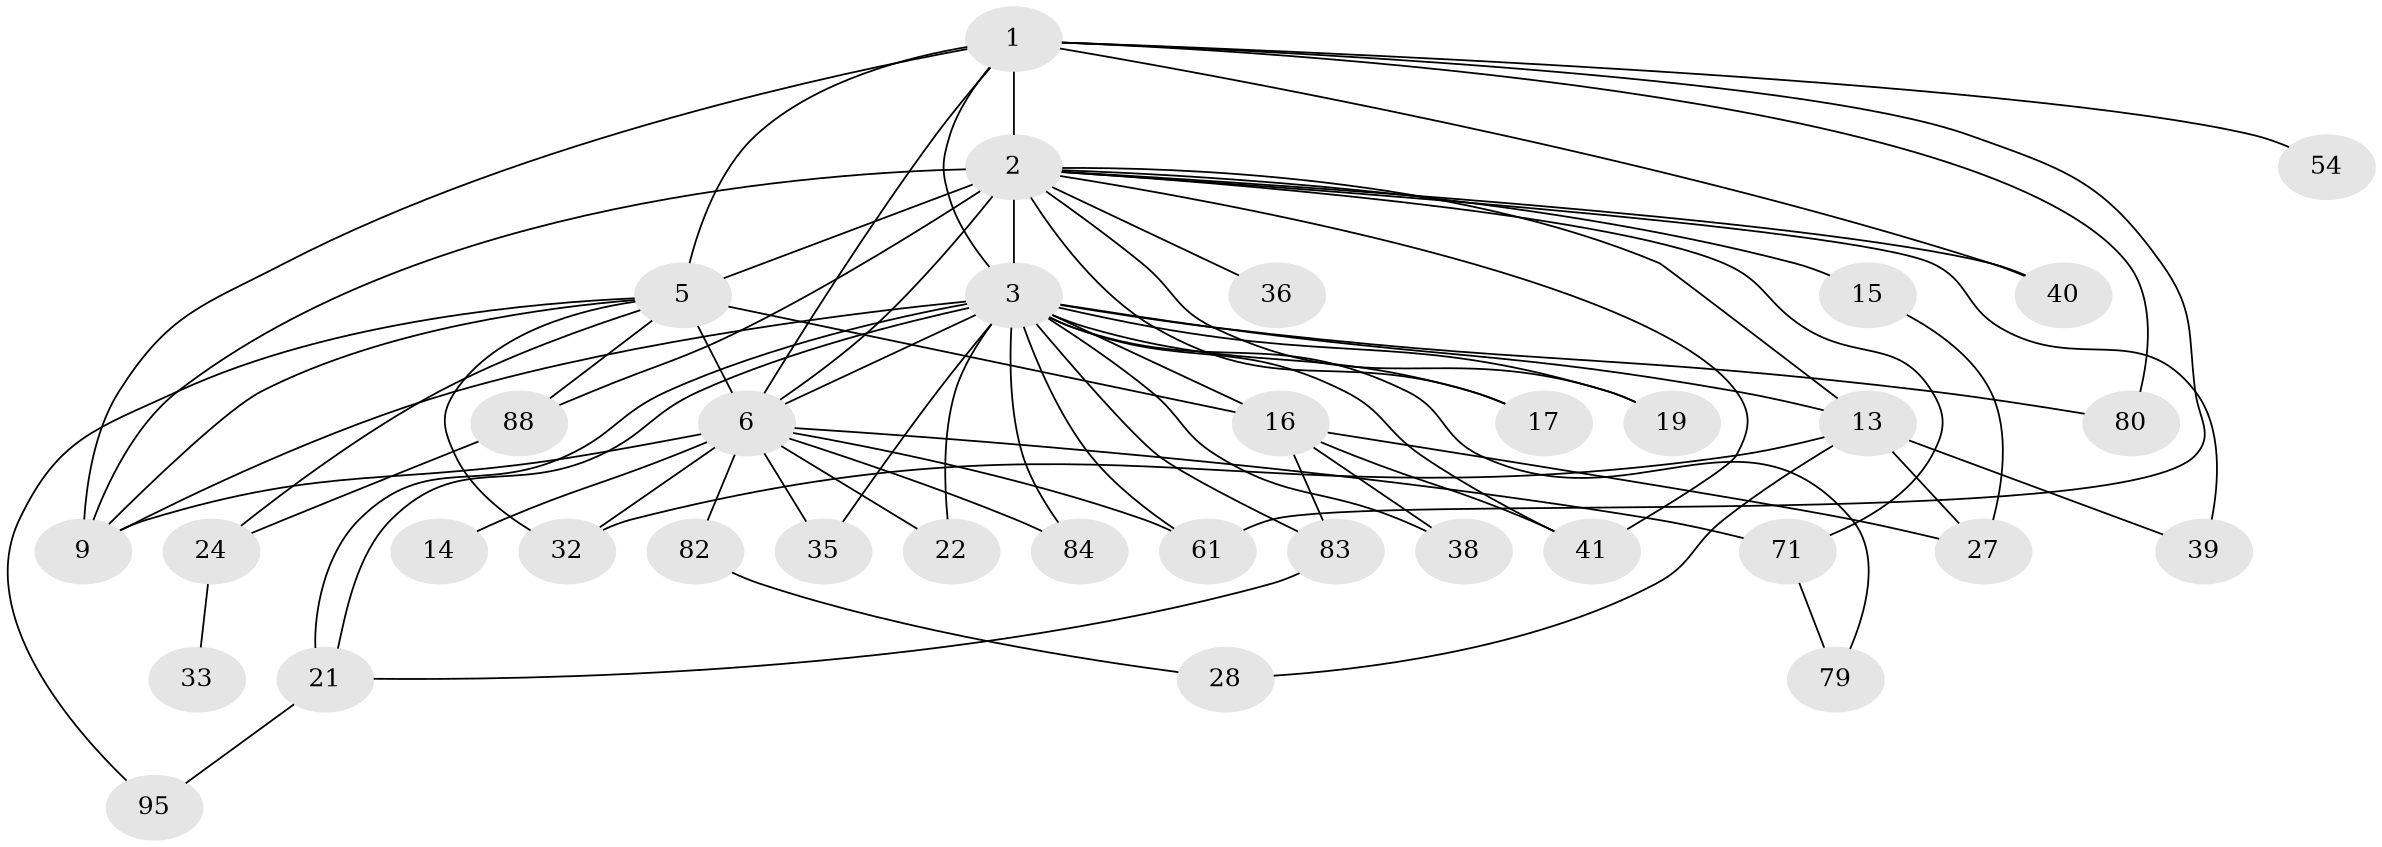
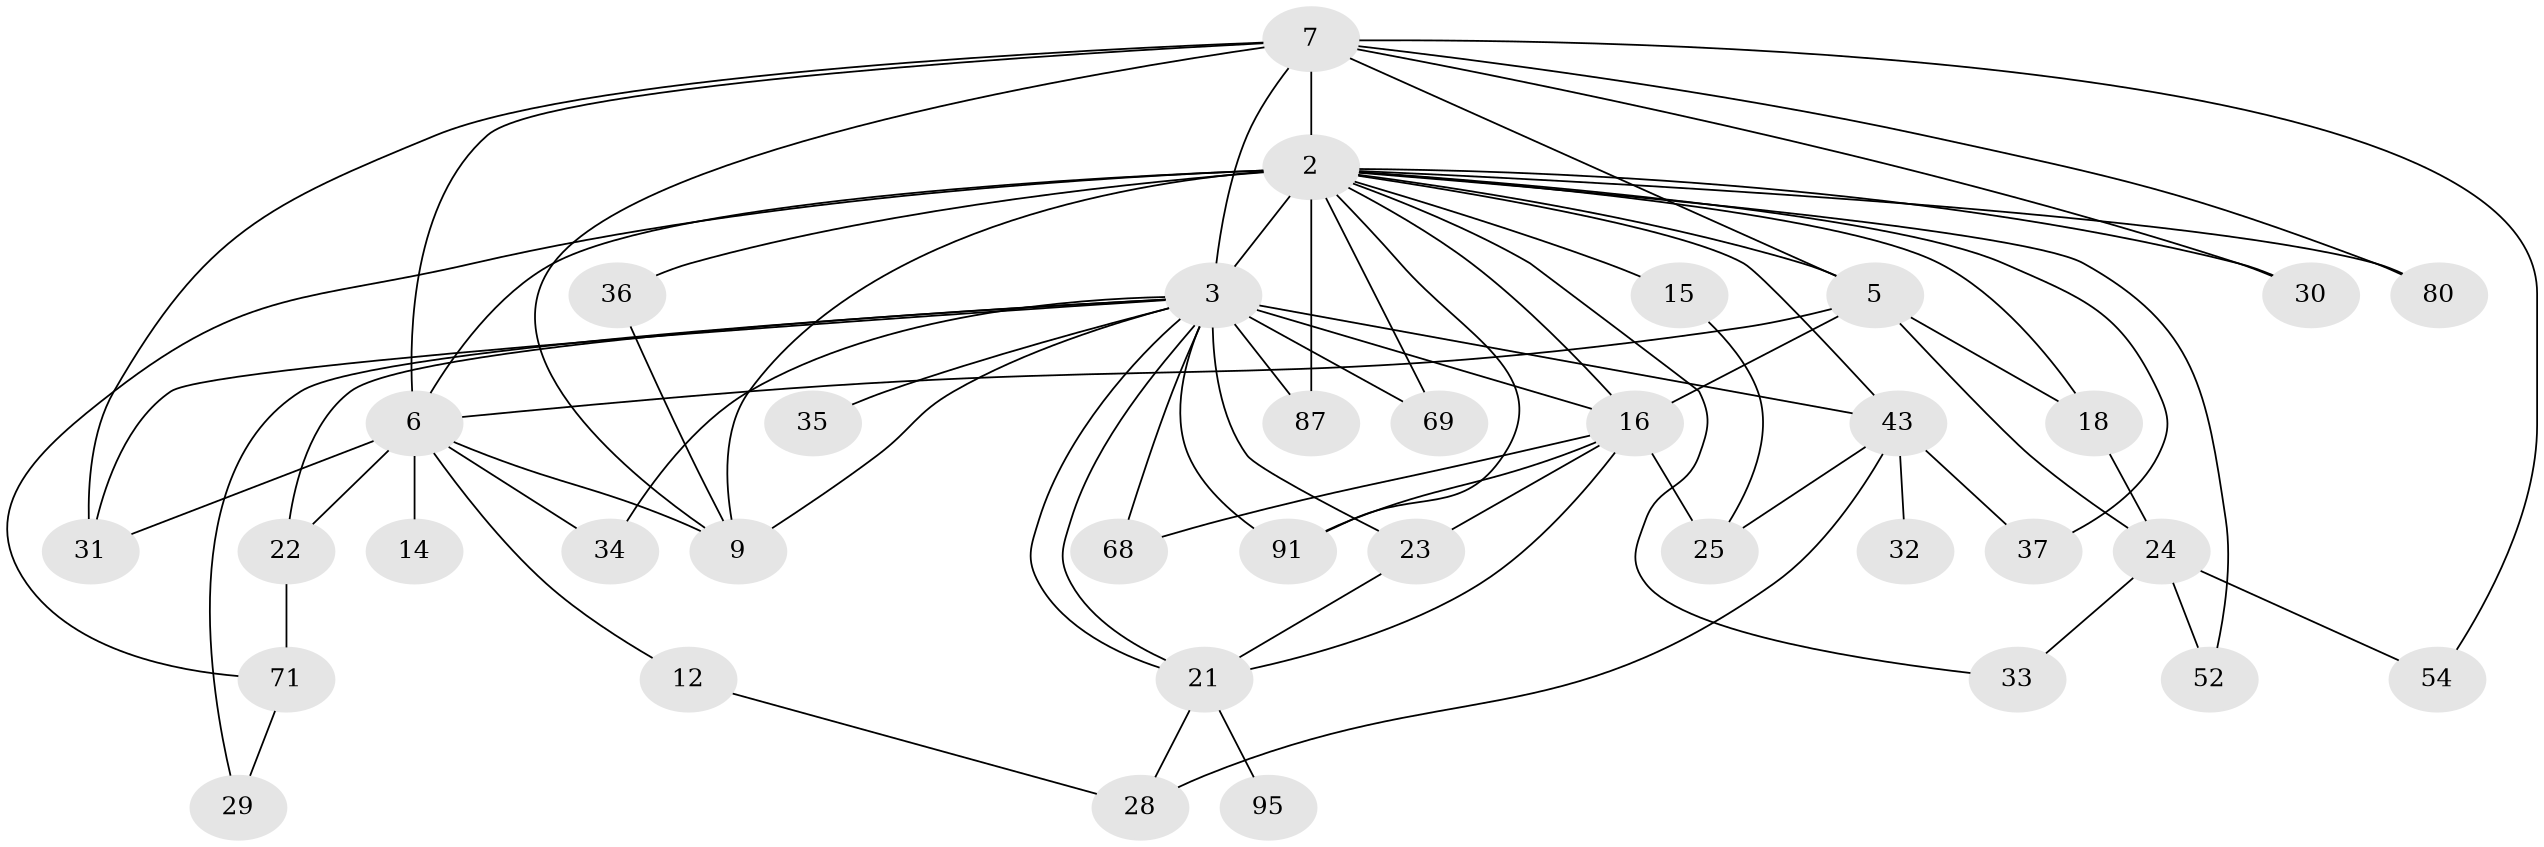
(1014, 39) -> (1311, 39)
none -> (1490, 278)
(2064, 295) -> (2311, 295)
(493, 353) -> none
(346, 356) -> (676, 424)
(880, 359) -> none
(1624, 363) -> (1884, 202)
(137, 410) -> none
(519, 423) -> (2094, 423)
(1544, 423) -> (1311, 423)
(1672, 423) -> (1439, 423)
(1868, 423) -> (1898, 423)
(1128, 454) -> (286, 616)
none -> (1695, 465)
(779, 477) -> none
(657, 487) -> none
(695, 552) -> (689, 680)
(1080, 552) -> (610, 552)
(1208, 552) -> (91, 552)
(1336, 552) -> (1416, 552)
(1464, 552) -> (1119, 552)
(1592, 552) -> (1288, 552)
(1984, 552) -> (1710, 552)
(2204, 552) -> (2034, 552)
none -> (1455, 598)
none -> (2300, 616)
(1836, 680) -> (238, 808)
none -> (2210, 680)
none -> (1172, 744)
